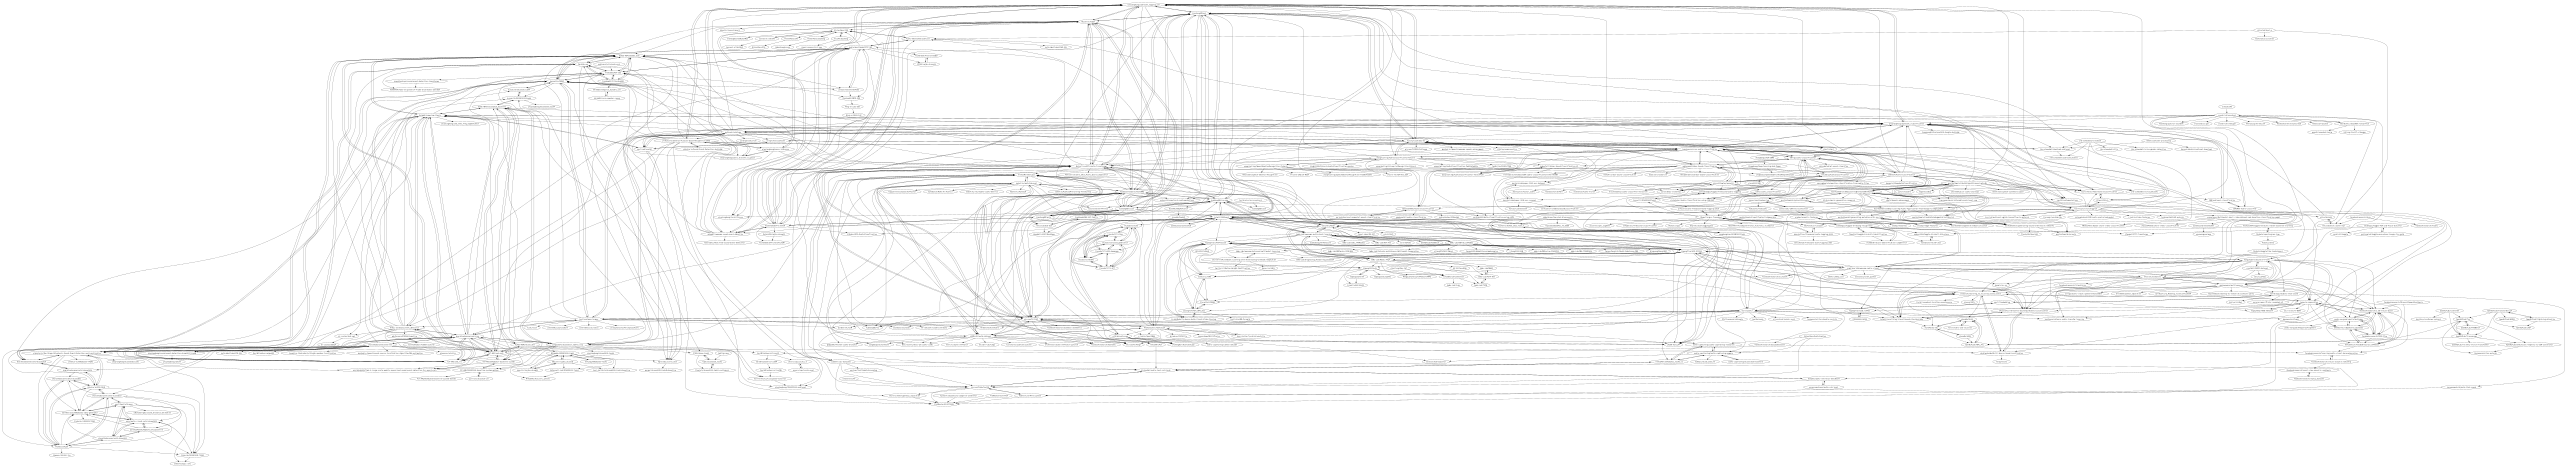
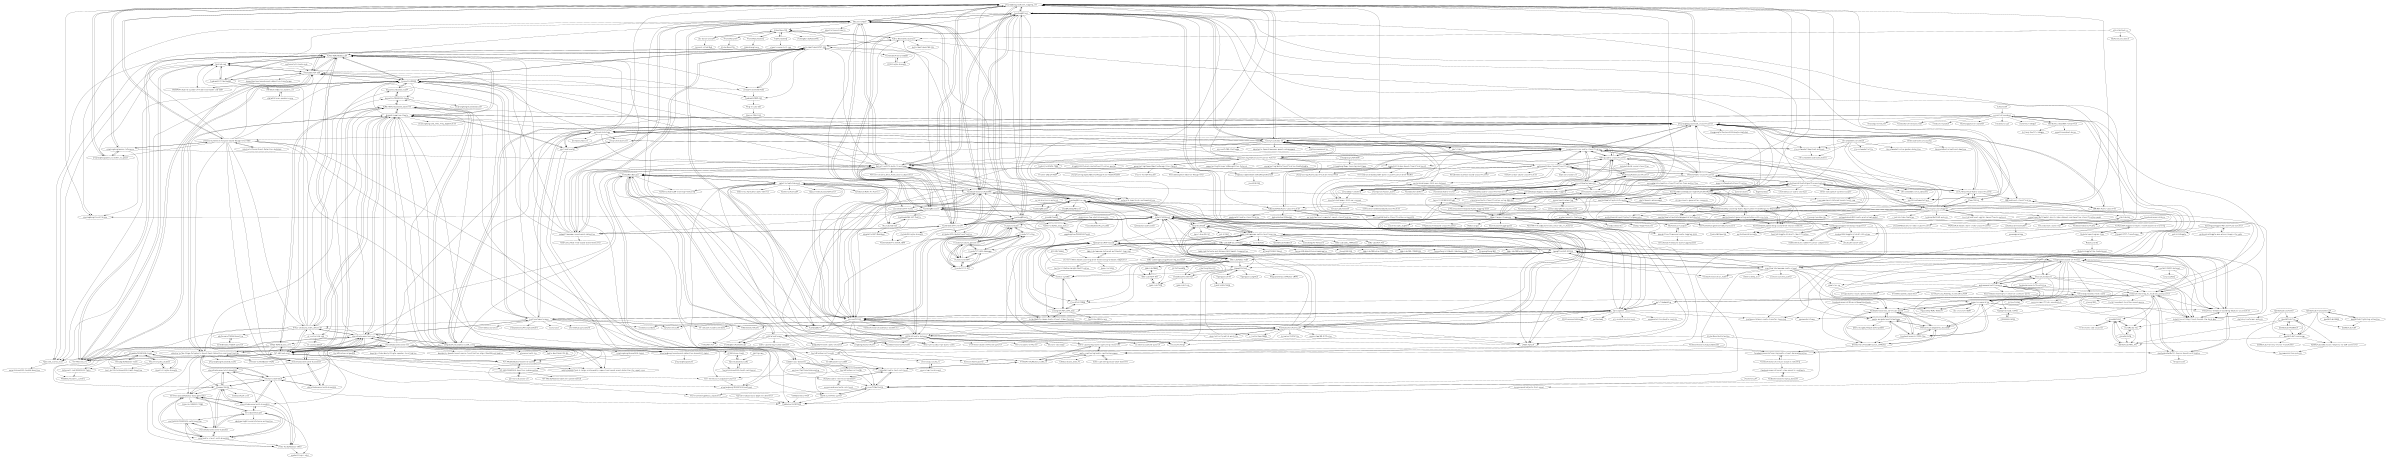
(72, 374) -> (265, 366)
